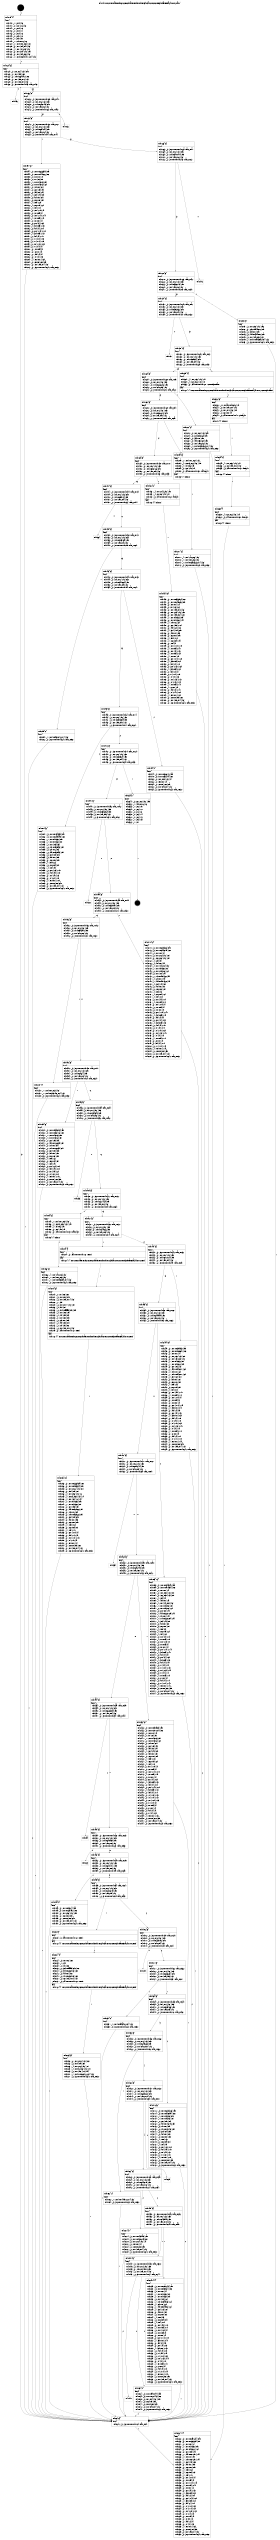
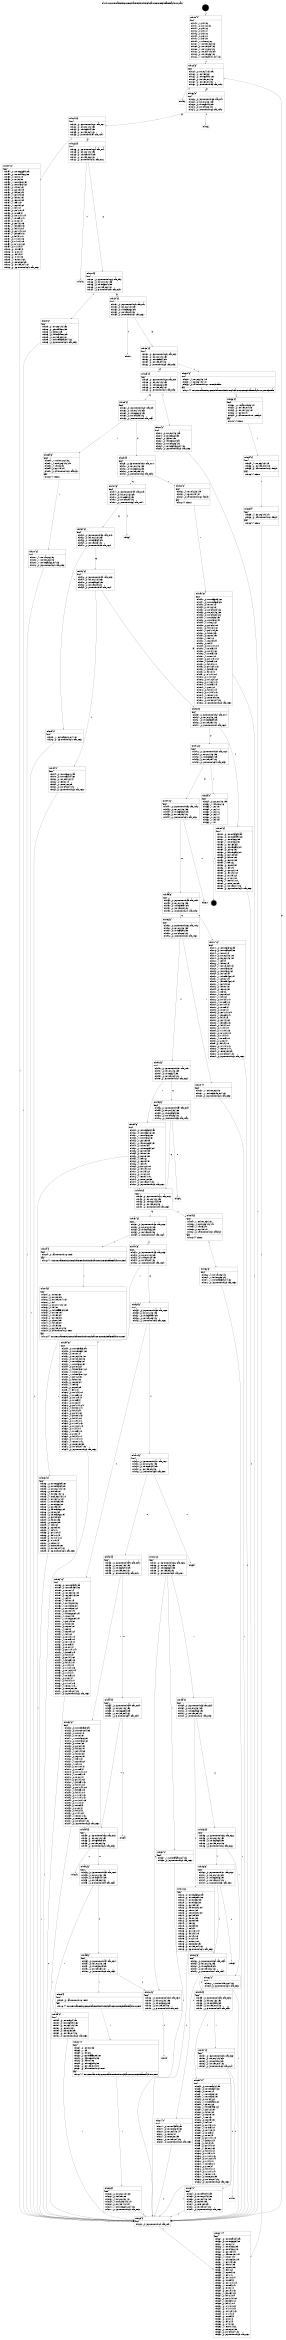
(162, 1954) -> (155, 1783)
